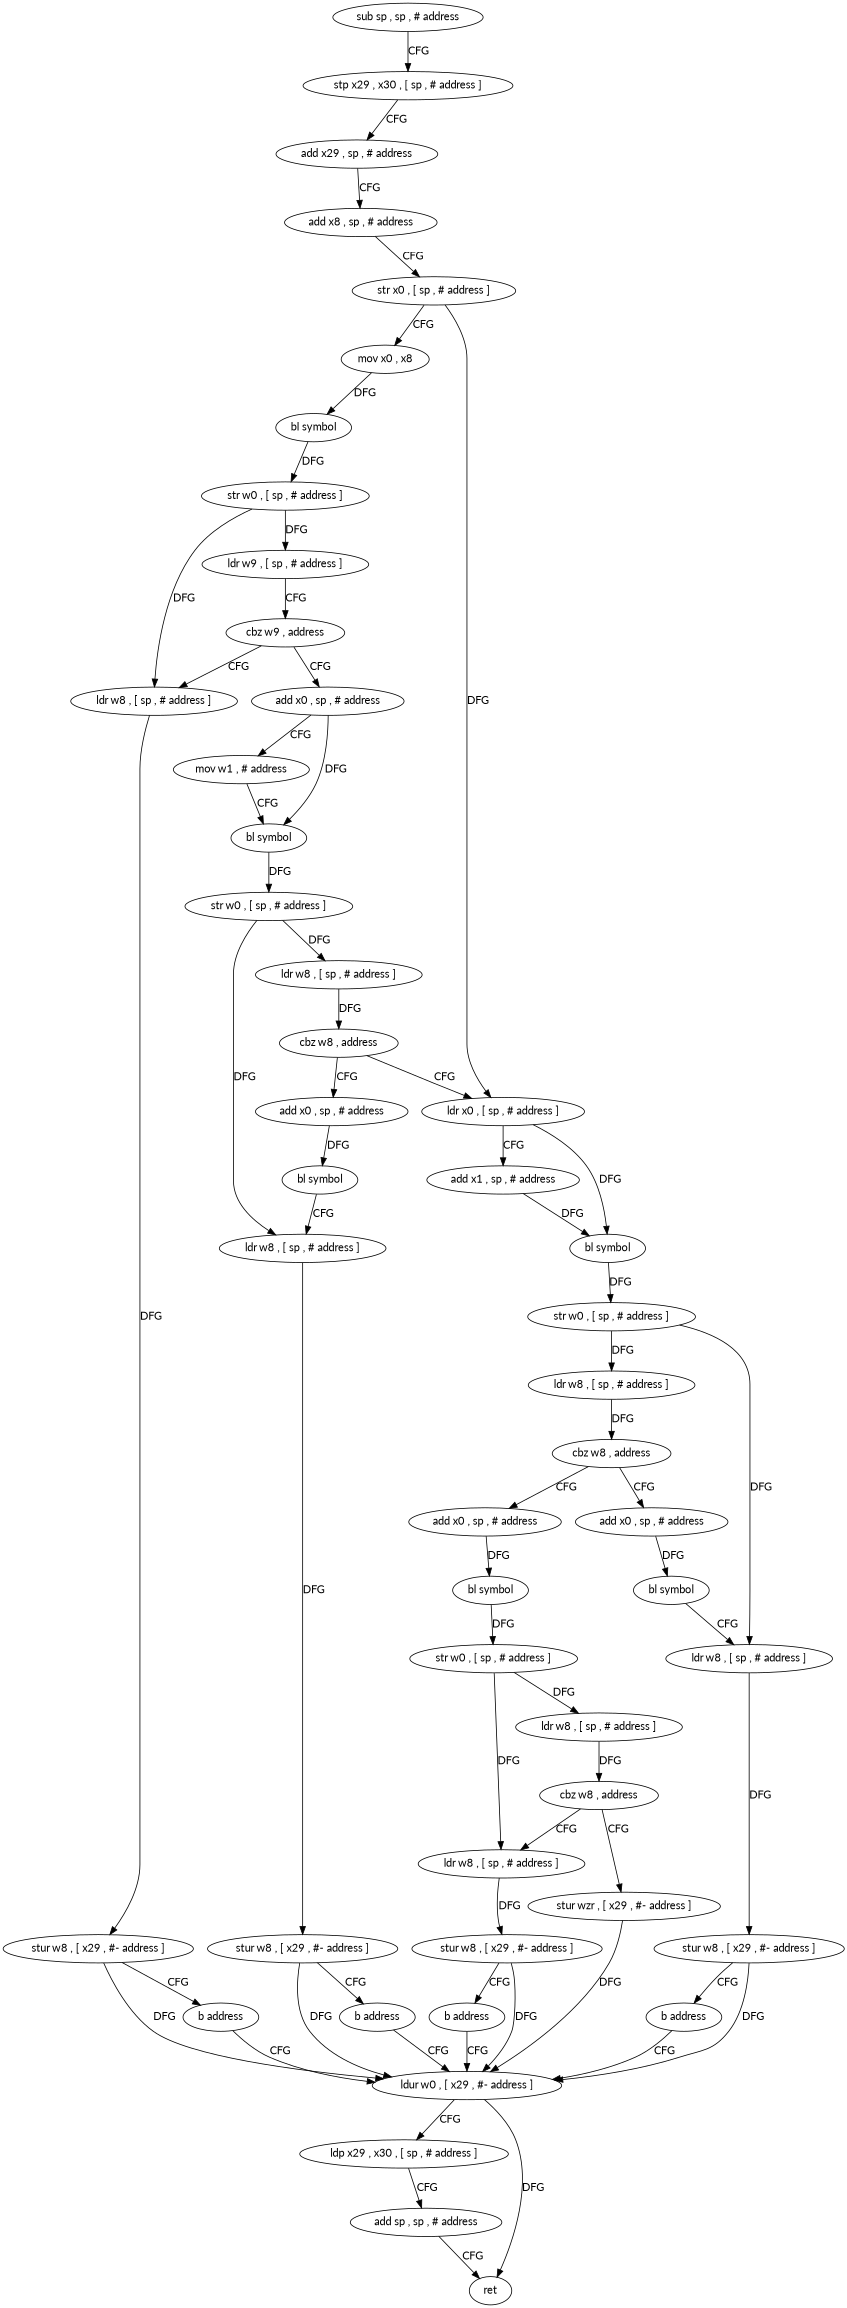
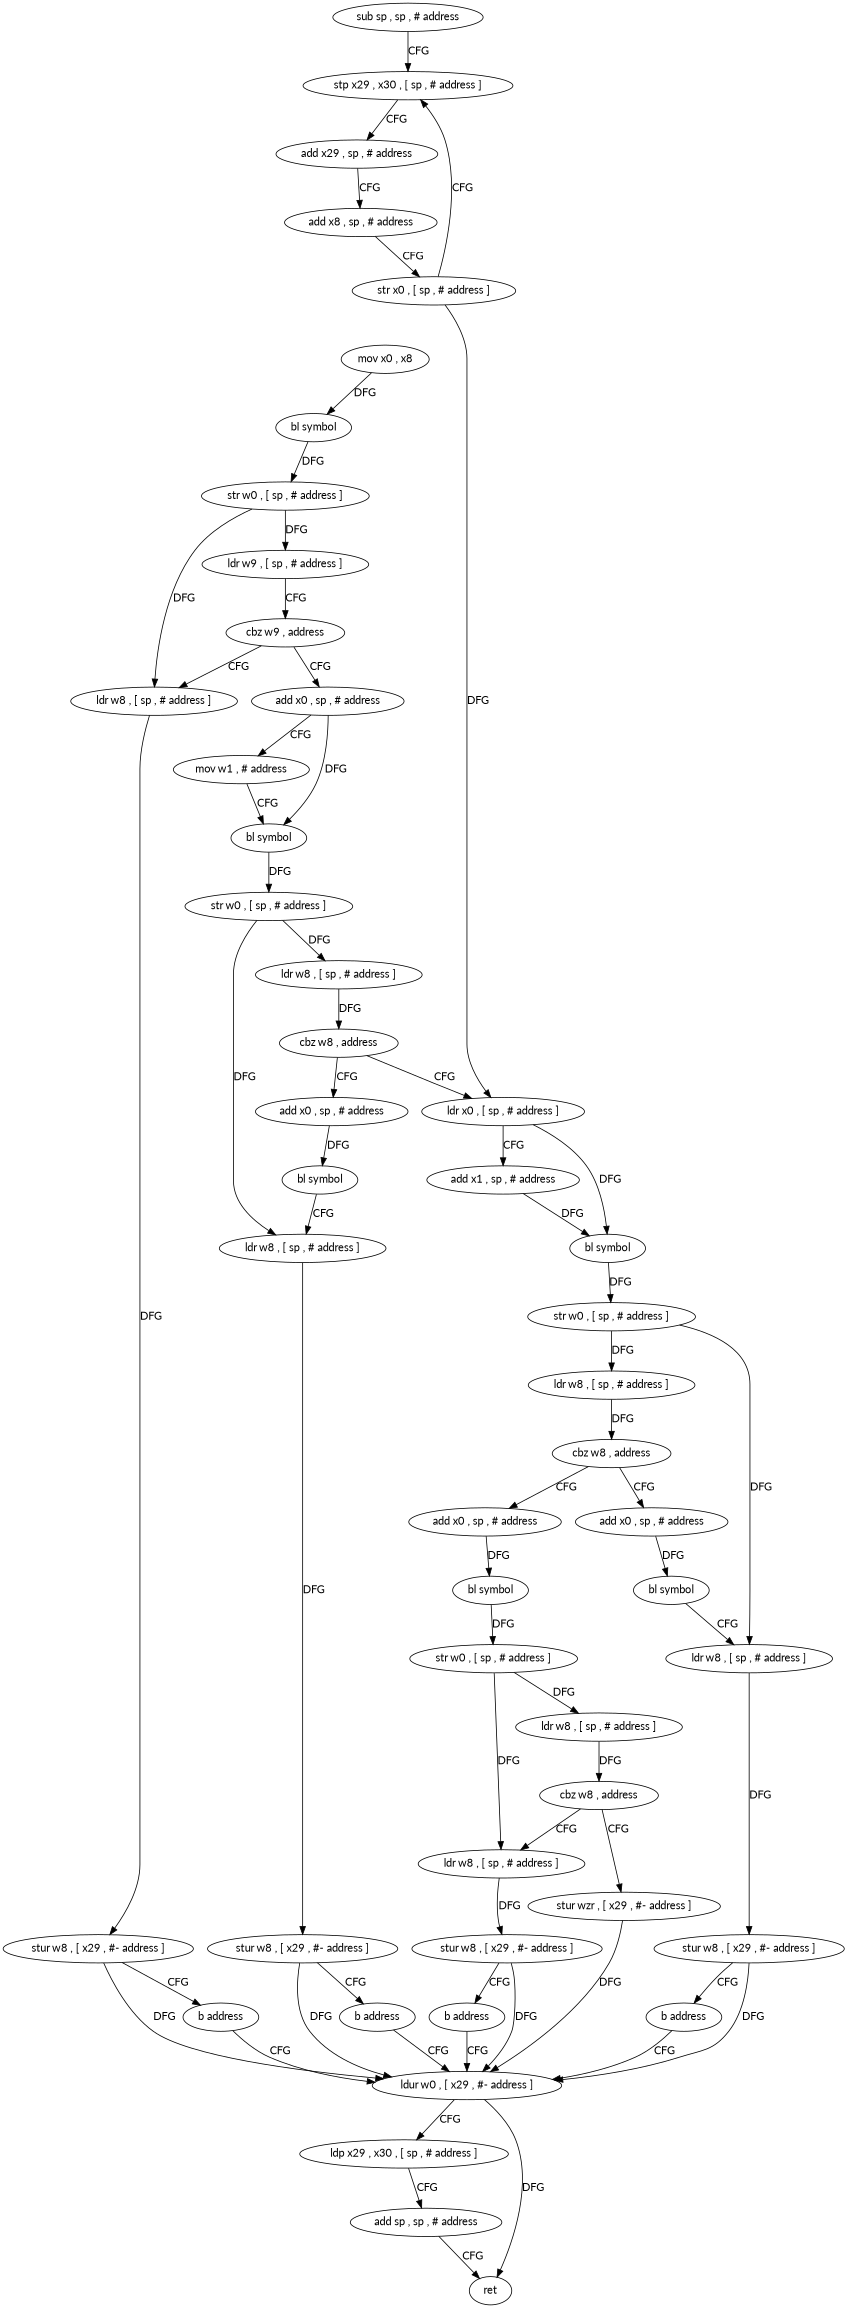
(412, 322) -> (451, 189)
